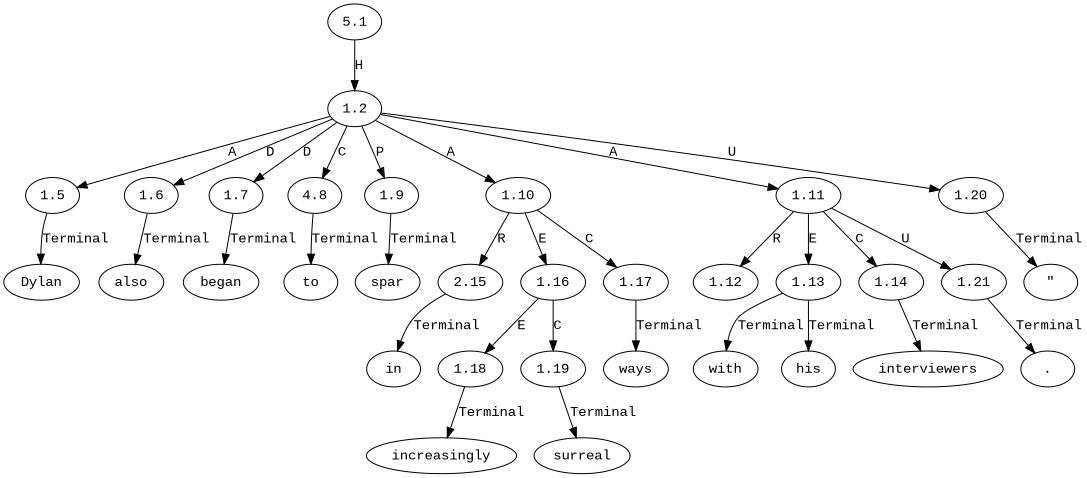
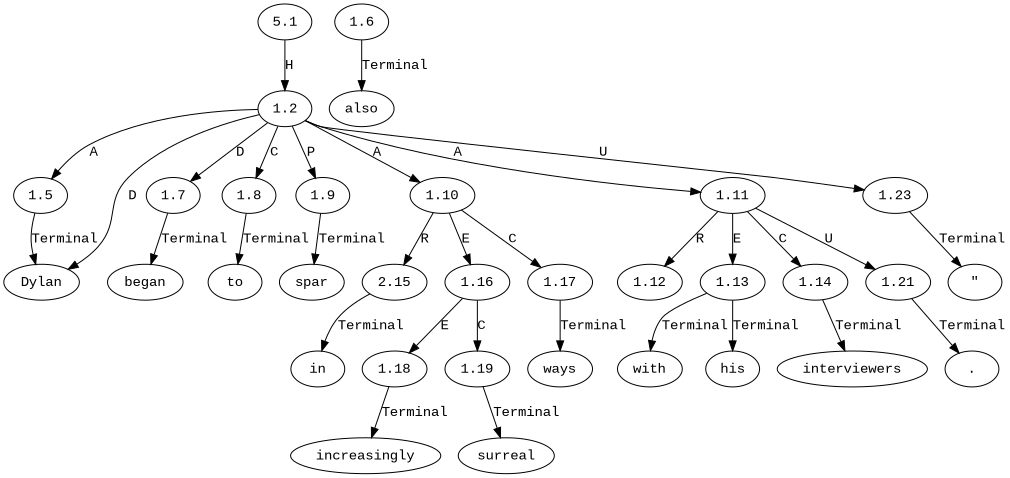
(258, 150) -> (145, 164)
(315, 195) -> (249, 195)
(971, 195) -> (895, 195)
